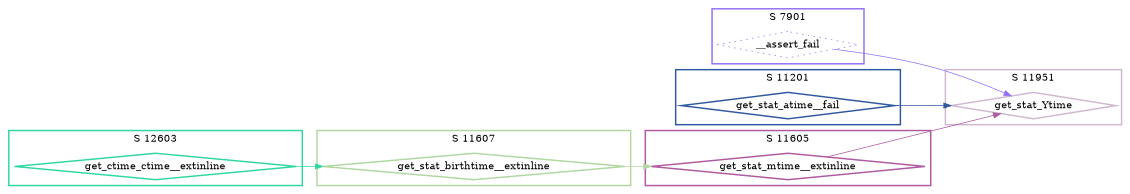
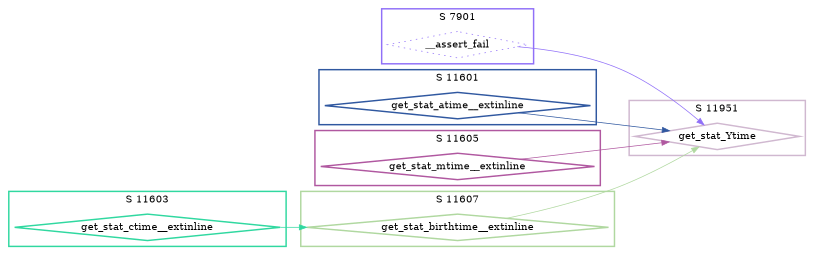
(788, 78) -> (458, 78)
(788, 106) -> (458, 106)
(156, 139) -> (147, 200)
(156, 166) -> (147, 227)
(635, 166) -> (593, 196)
